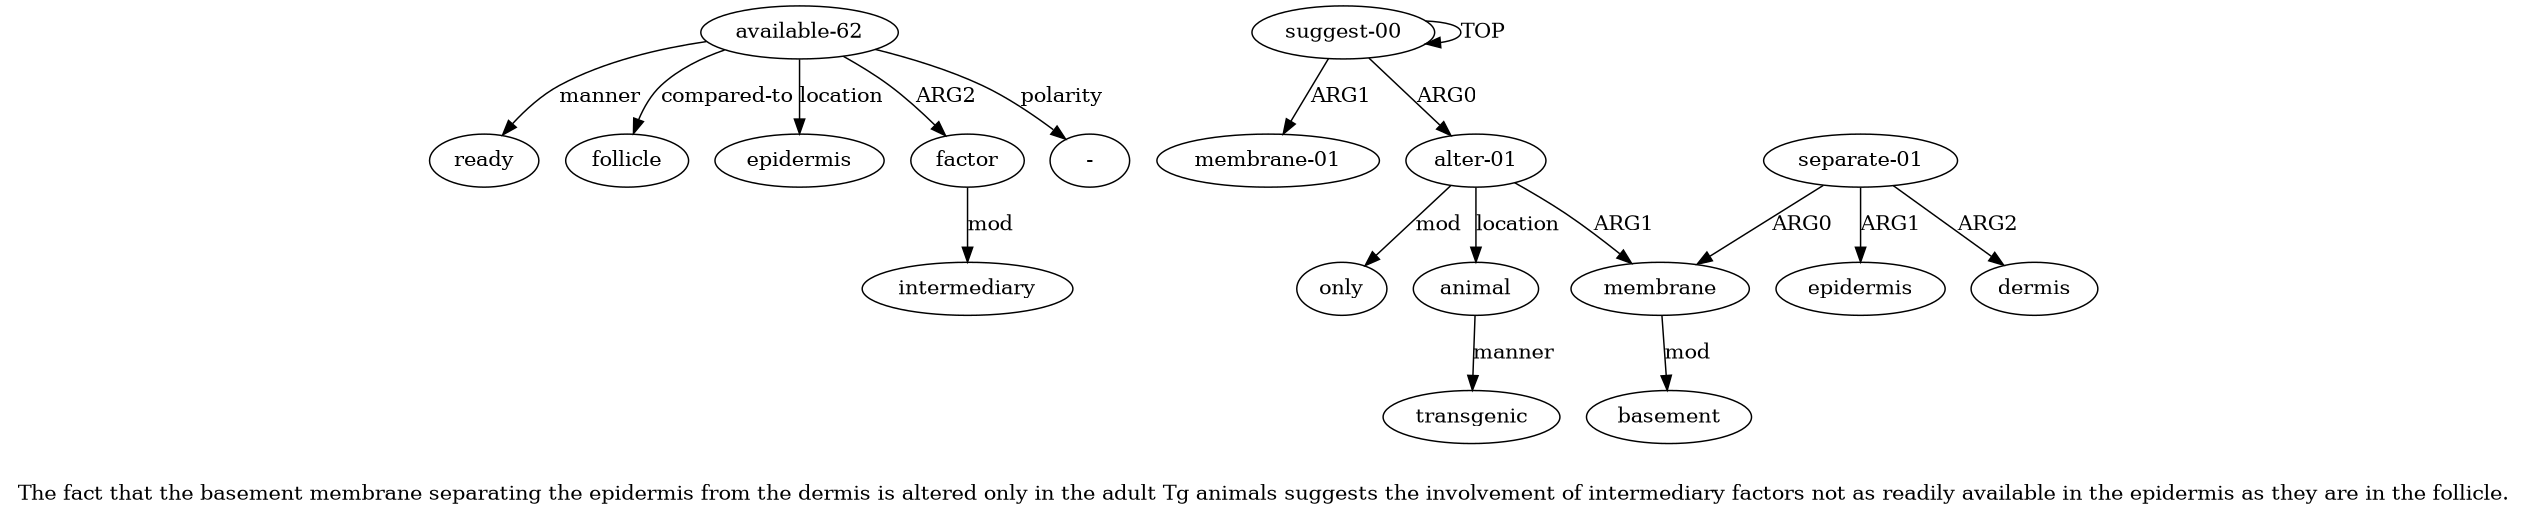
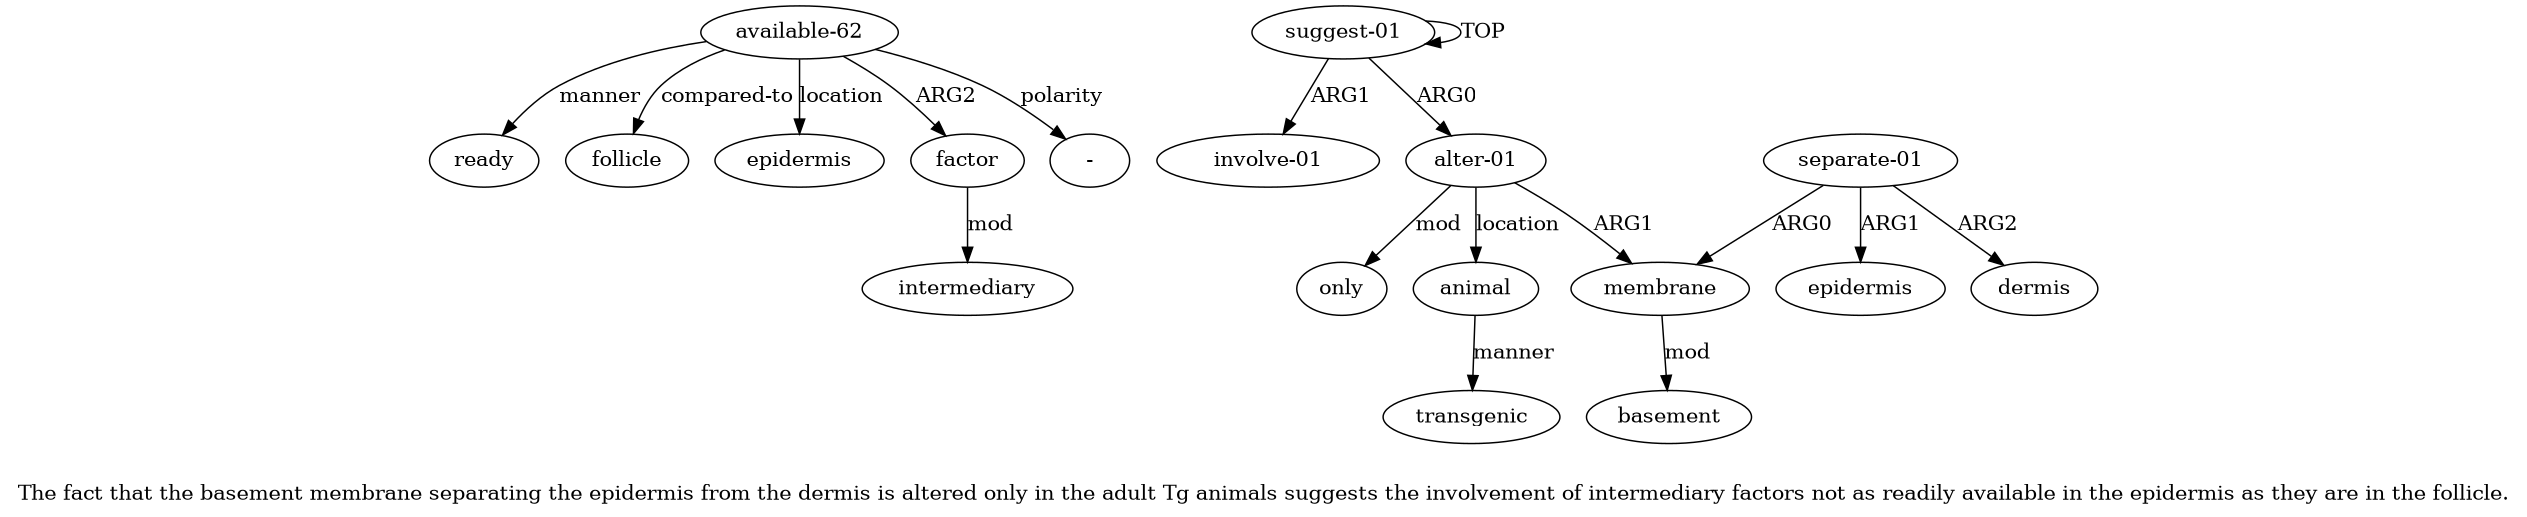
(1343, 32) -> (1343, 32)
(1268, 161) -> (1268, 161)
